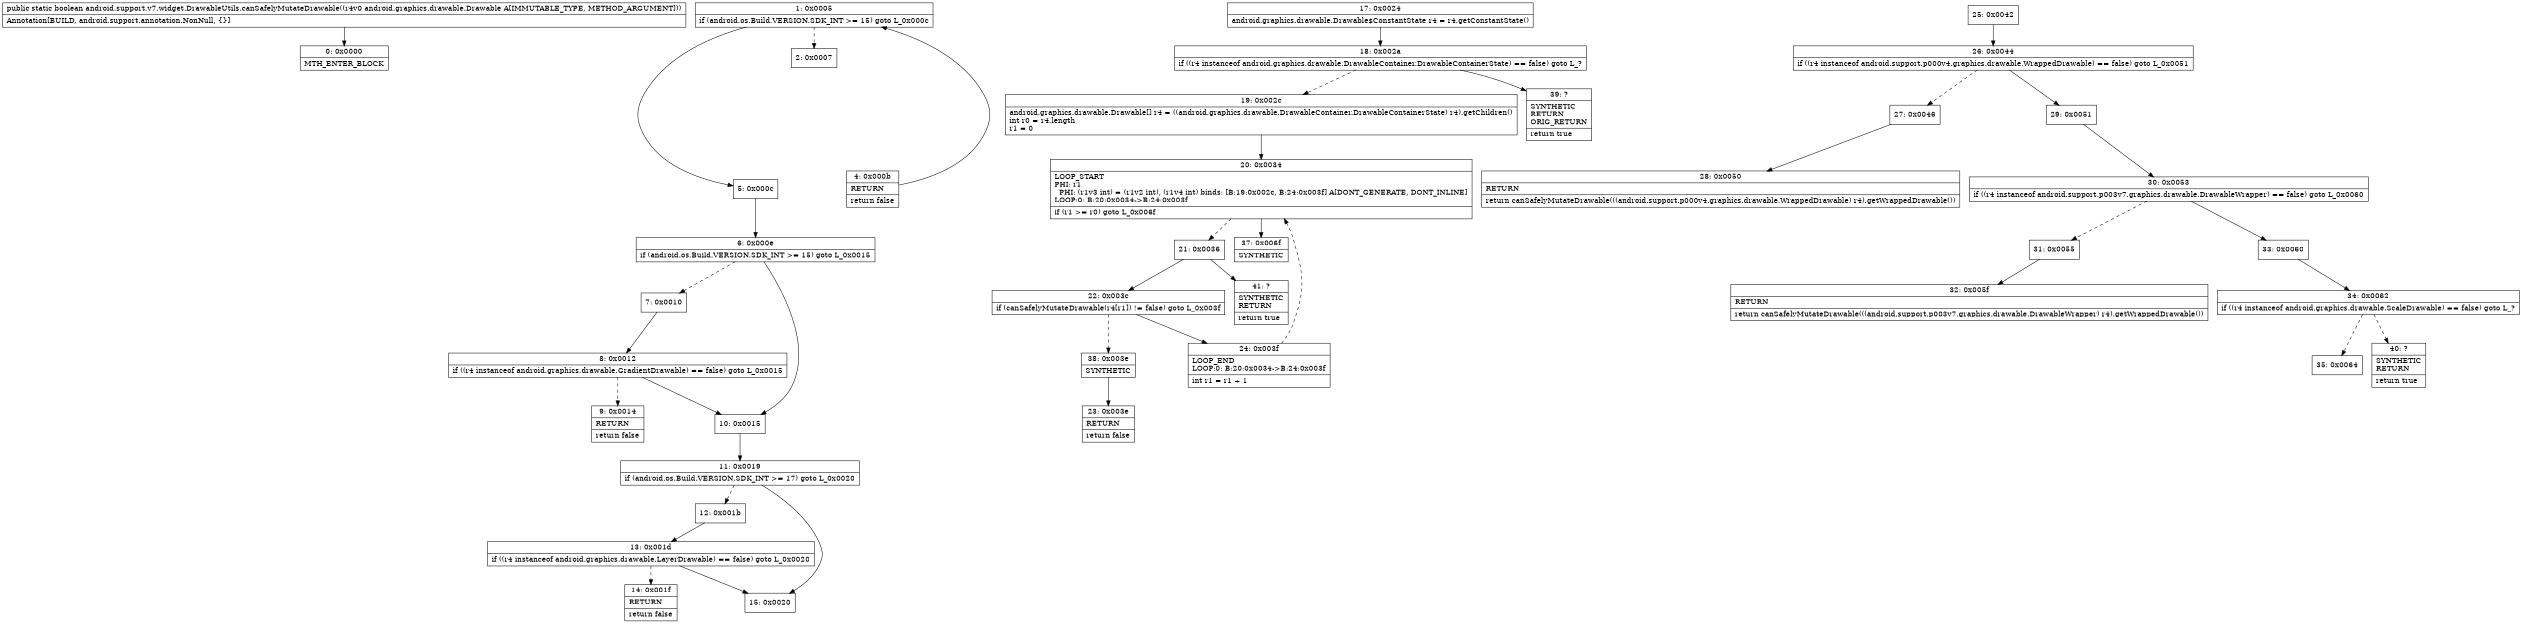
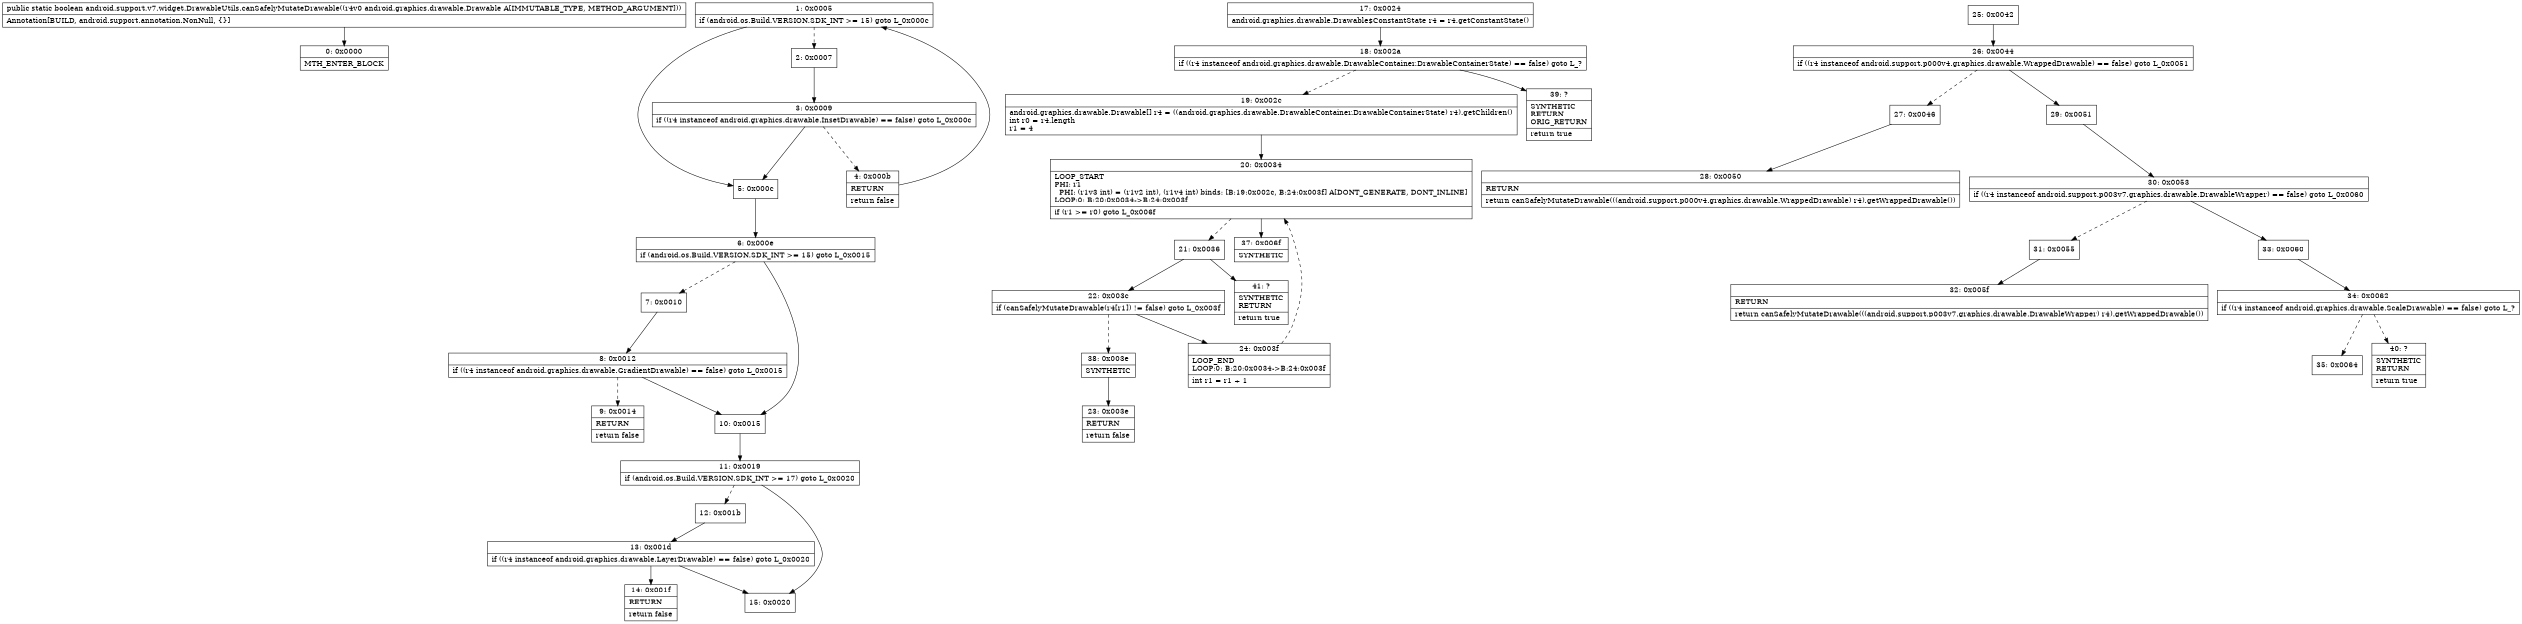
none -> (814, 115)
(1021, 128) -> (1021, 128)
(651, 573) -> (651, 573)
